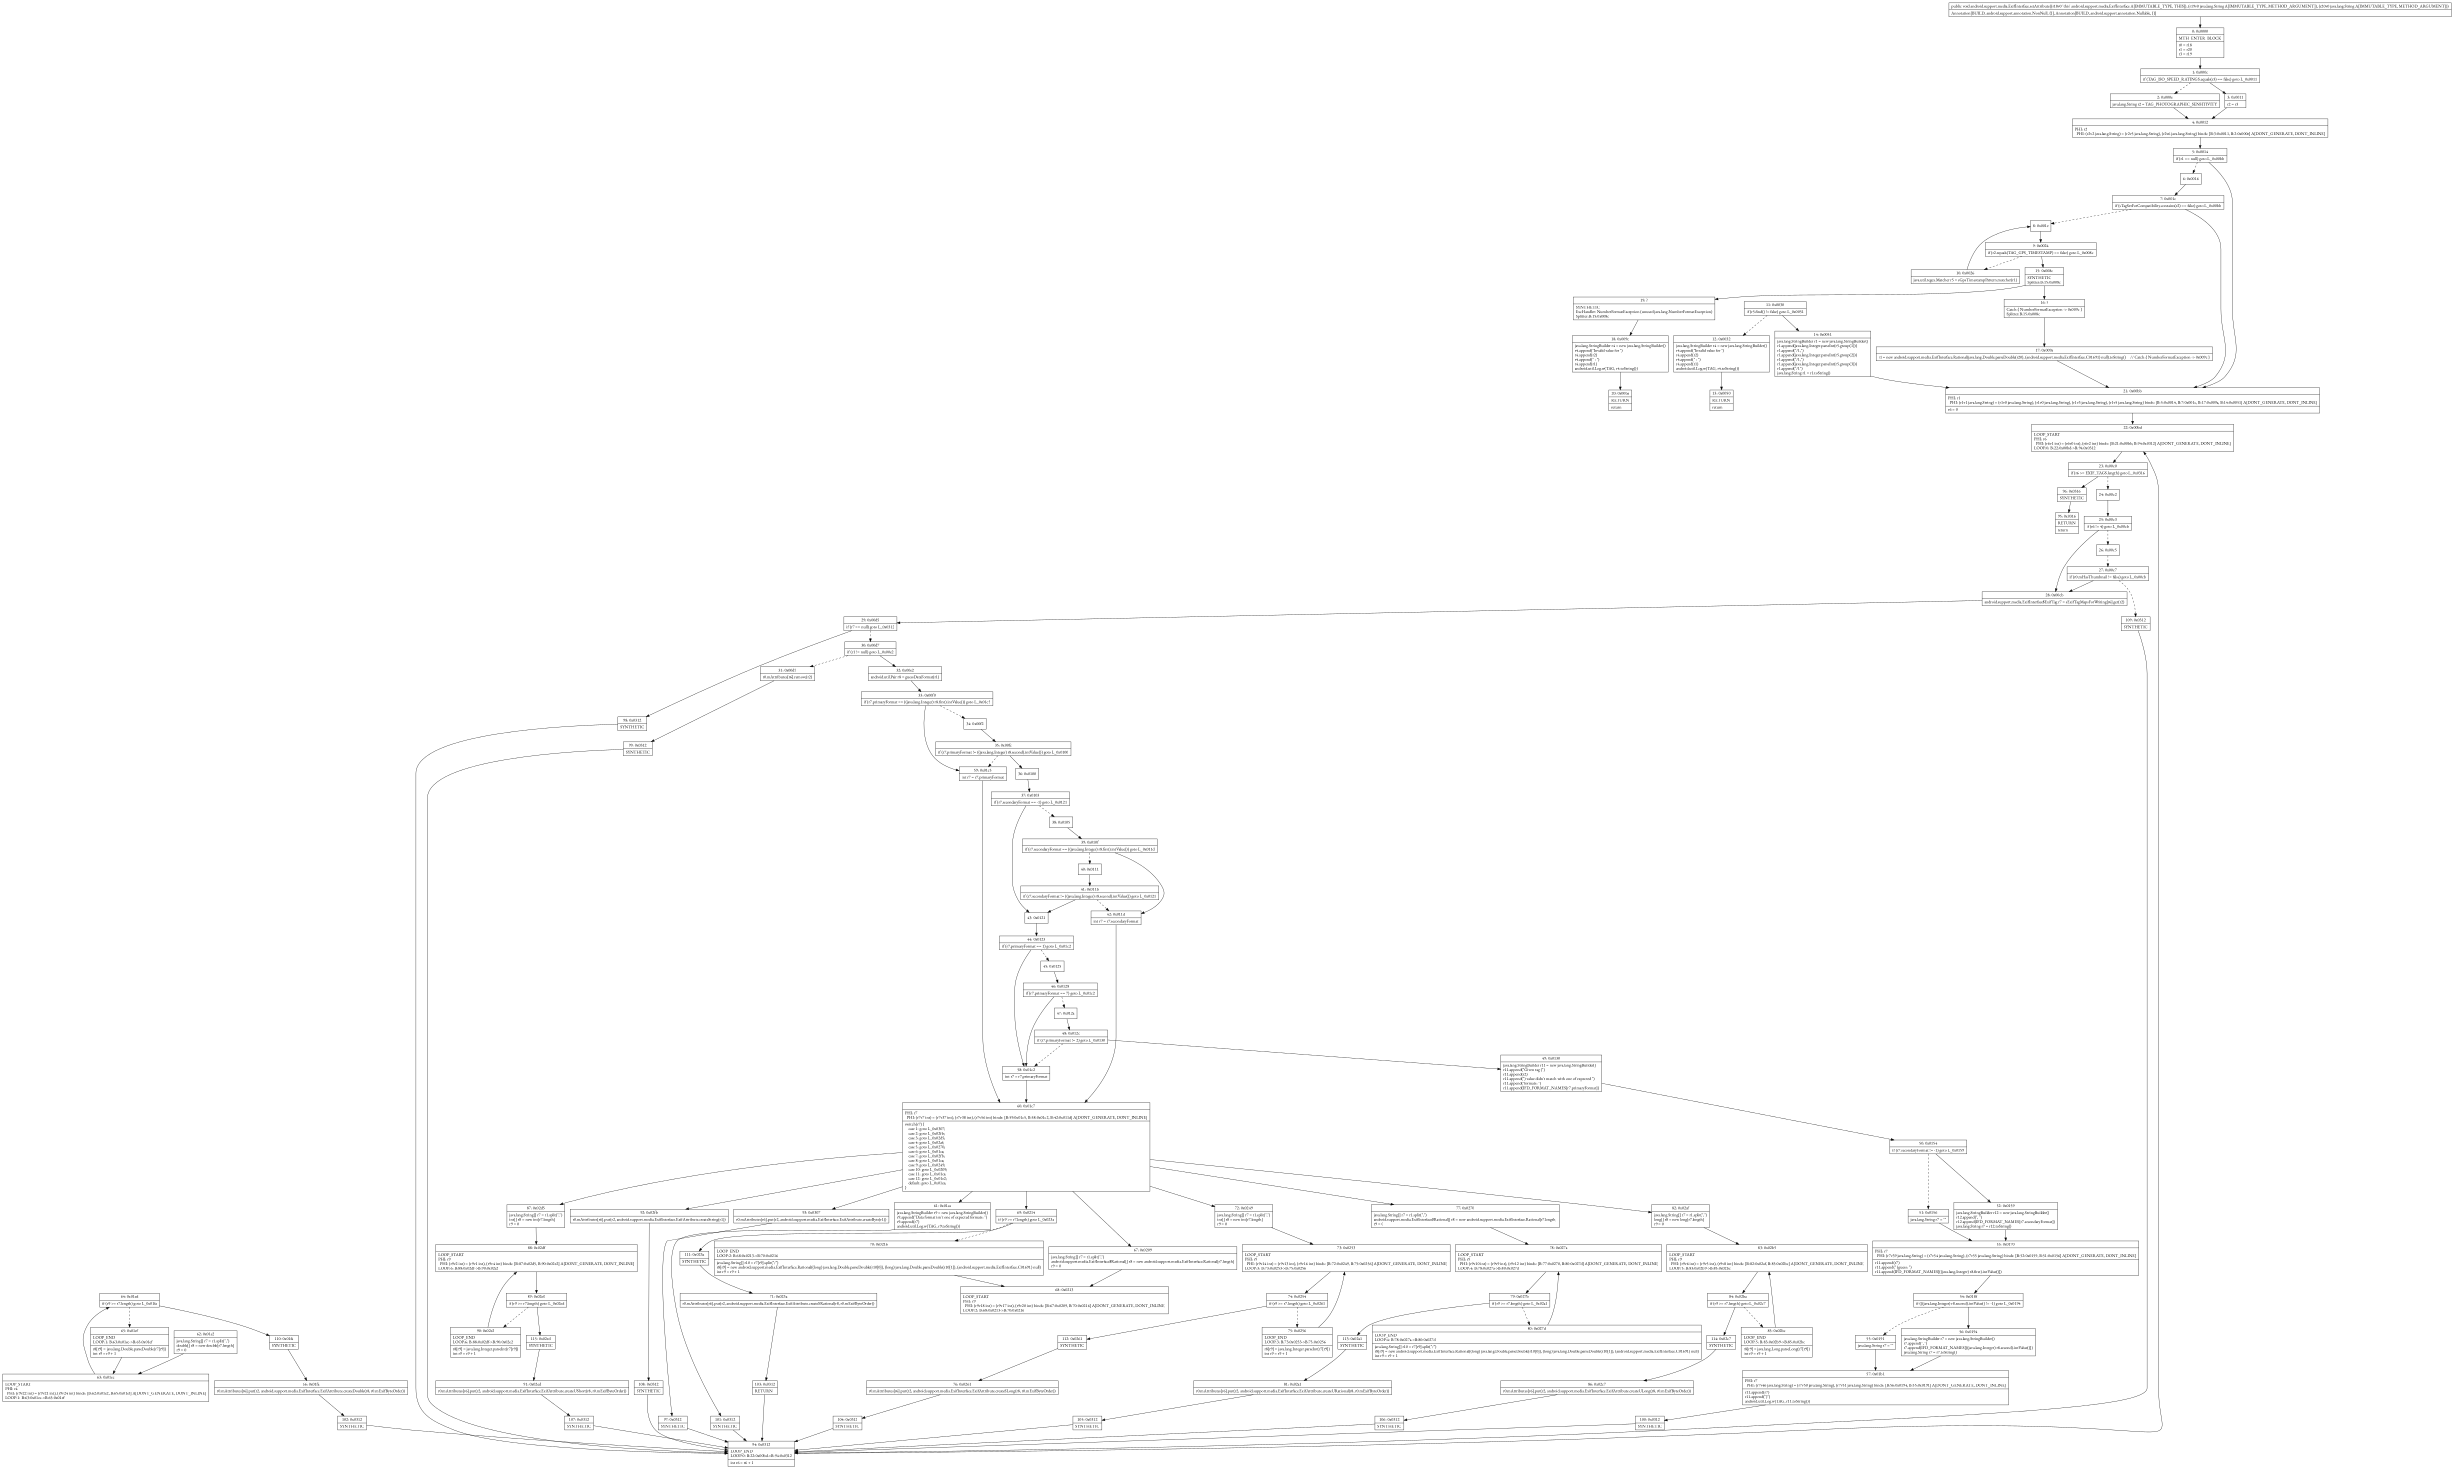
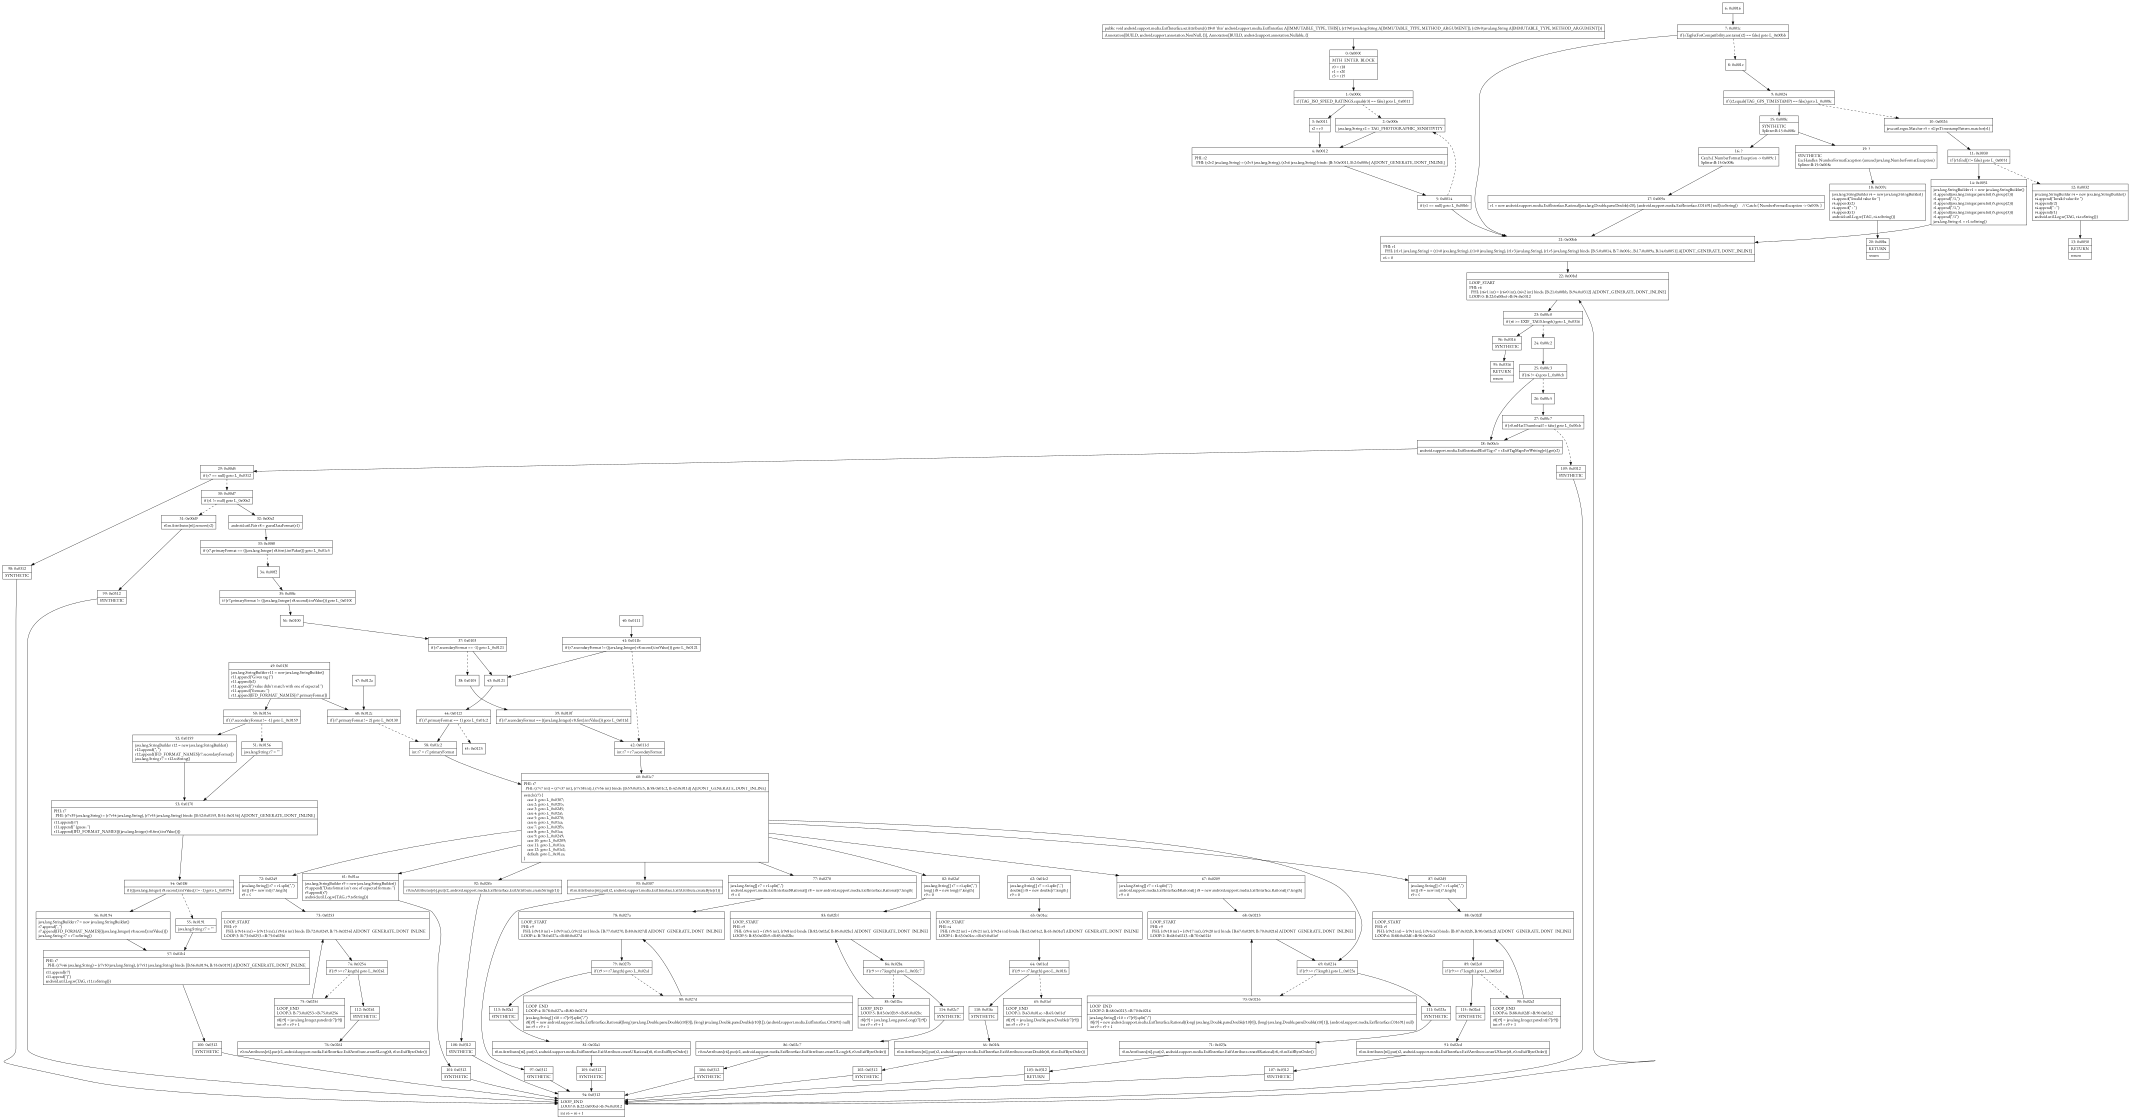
(2196, 166) -> (1455, 161)
(1989, 238) -> (1958, 140)
(2108, 560) -> (1543, 408)
(983, 774) -> none
(1090, 857) -> none
none -> (1294, 949)
(1060, 990) -> none
(1303, 1054) -> (334, 704)
(118, 1364) -> none
(848, 1423) -> none
